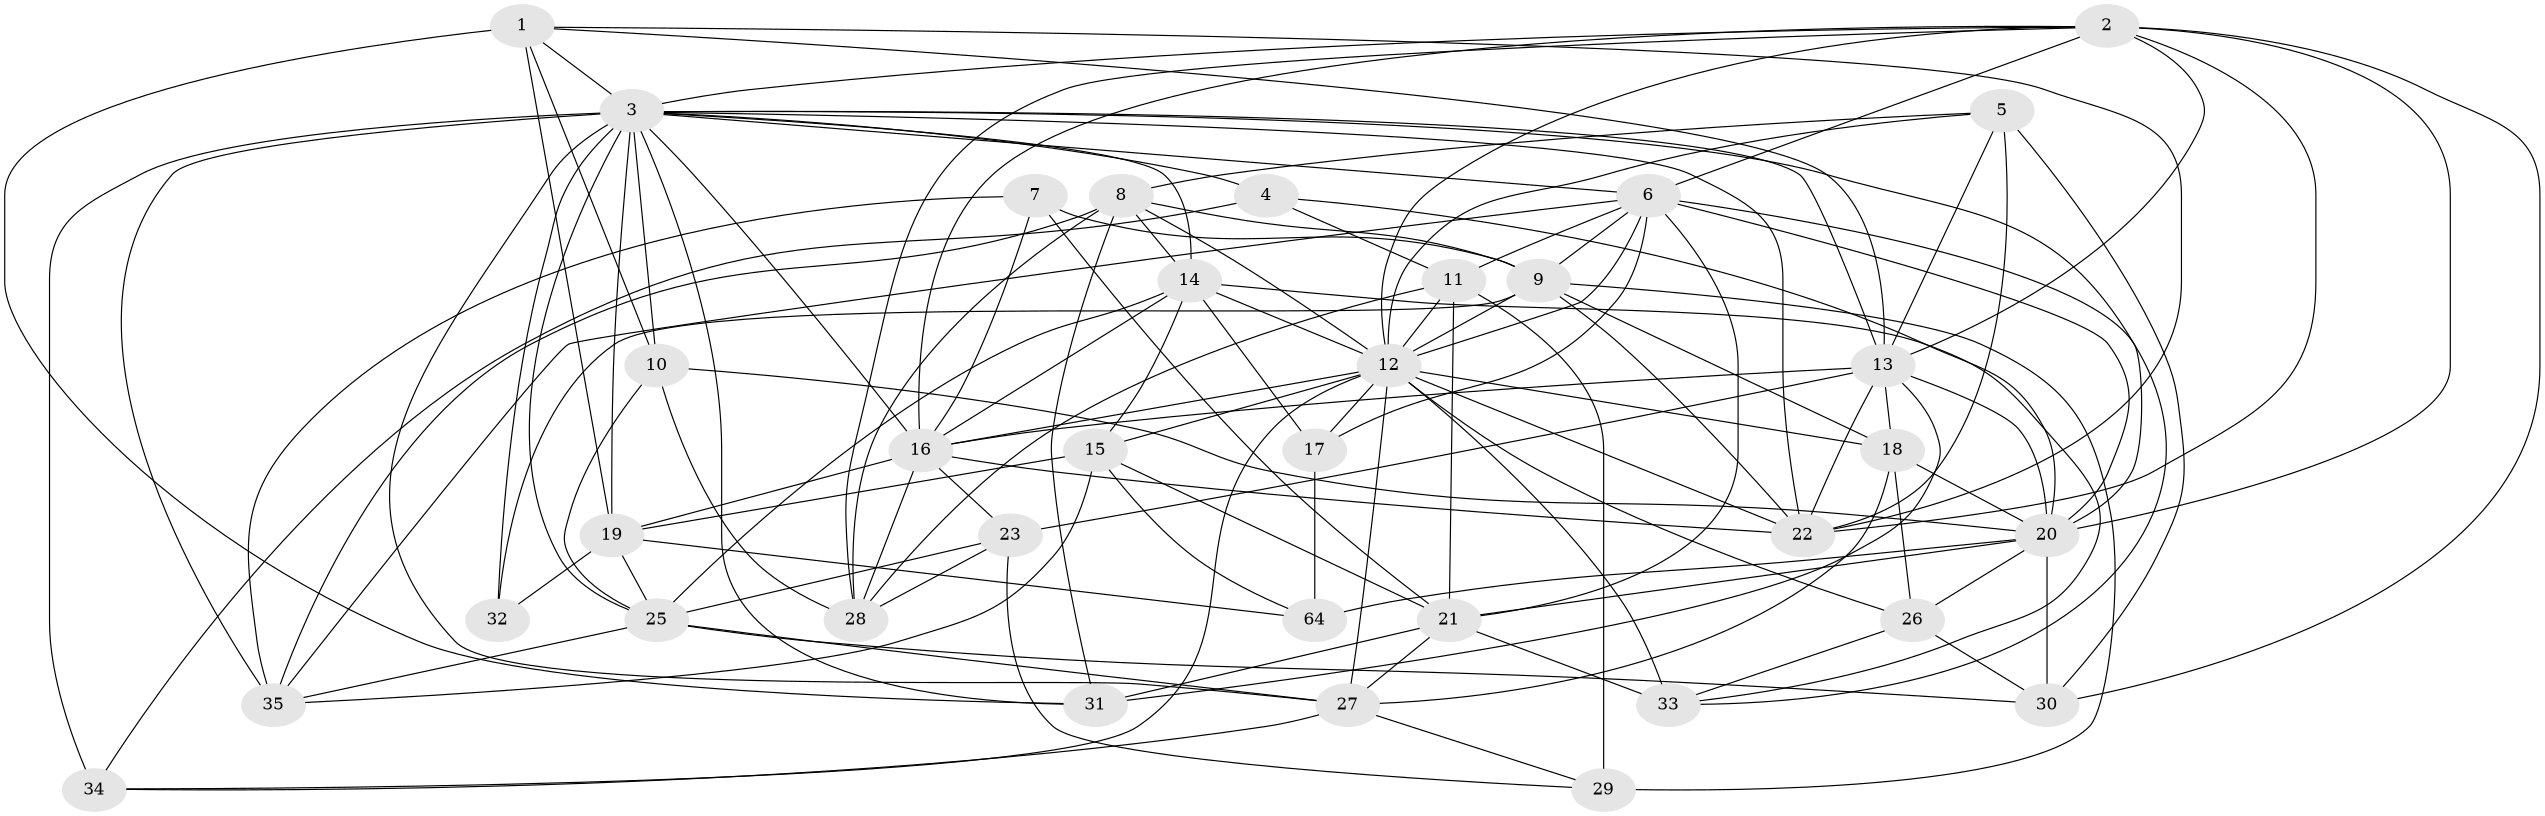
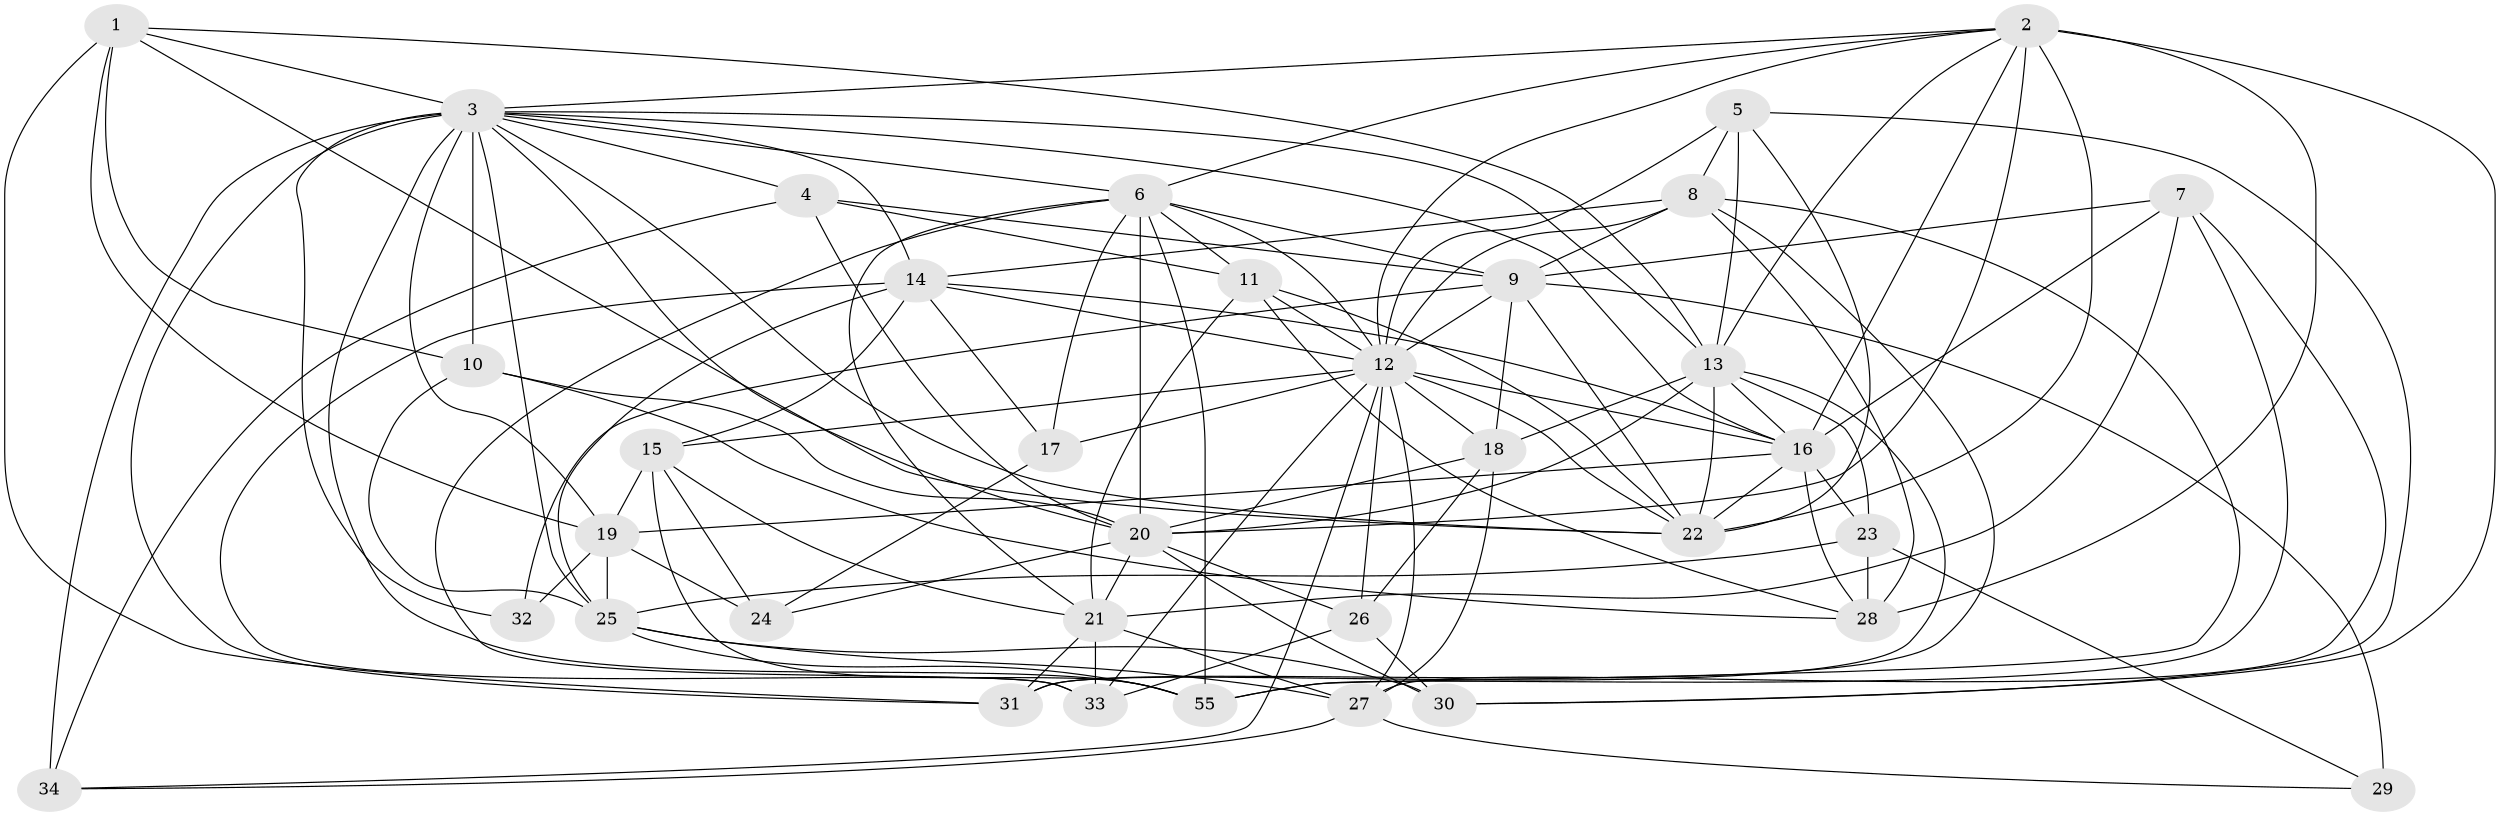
none -> (1176, 240)
(1604, 492) -> (1493, 376)
(1315, 620) -> (762, 620)
(475, 650) -> (2324, 645)
(274, 705) -> (1205, 705)
